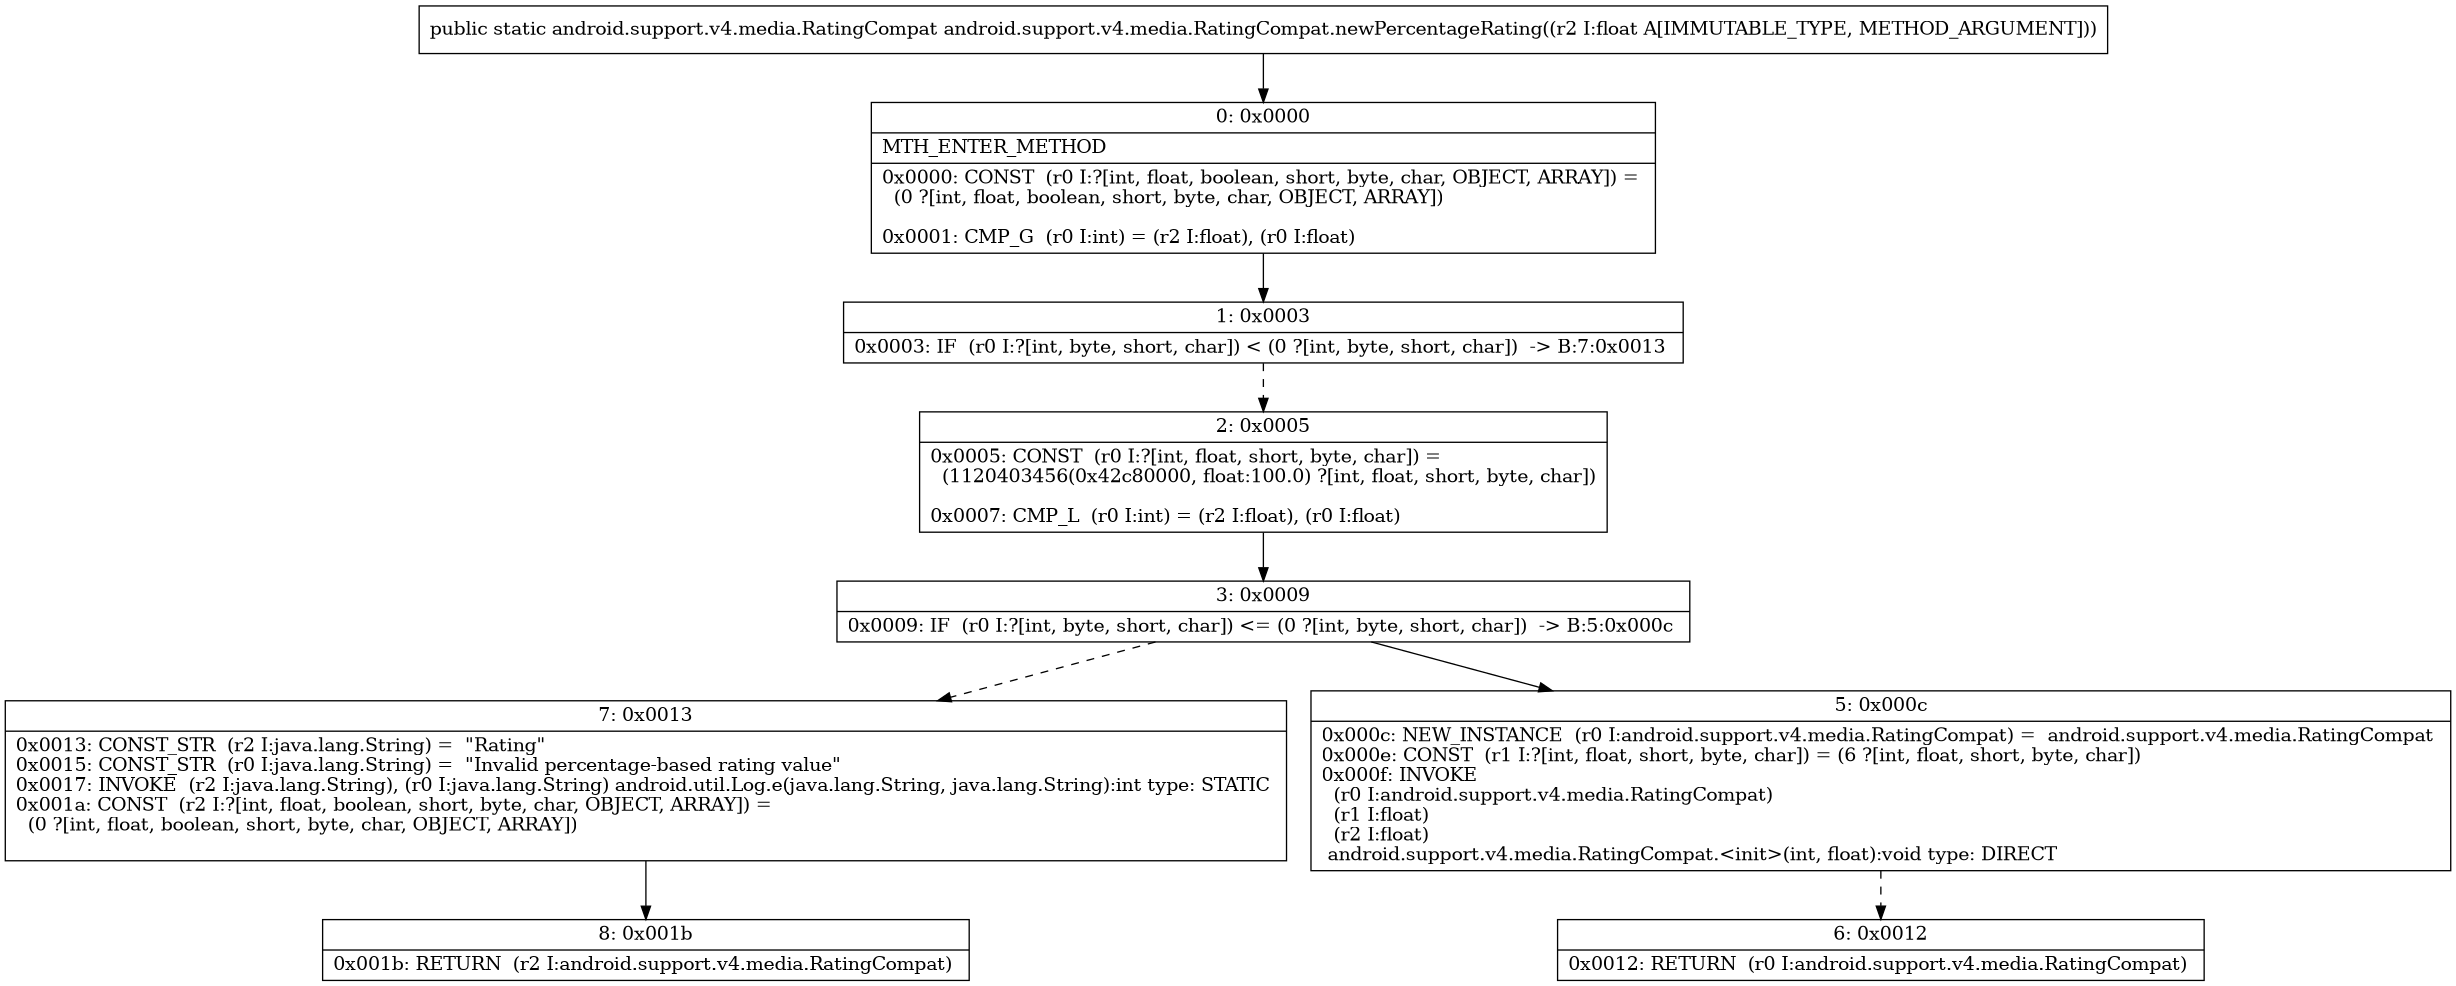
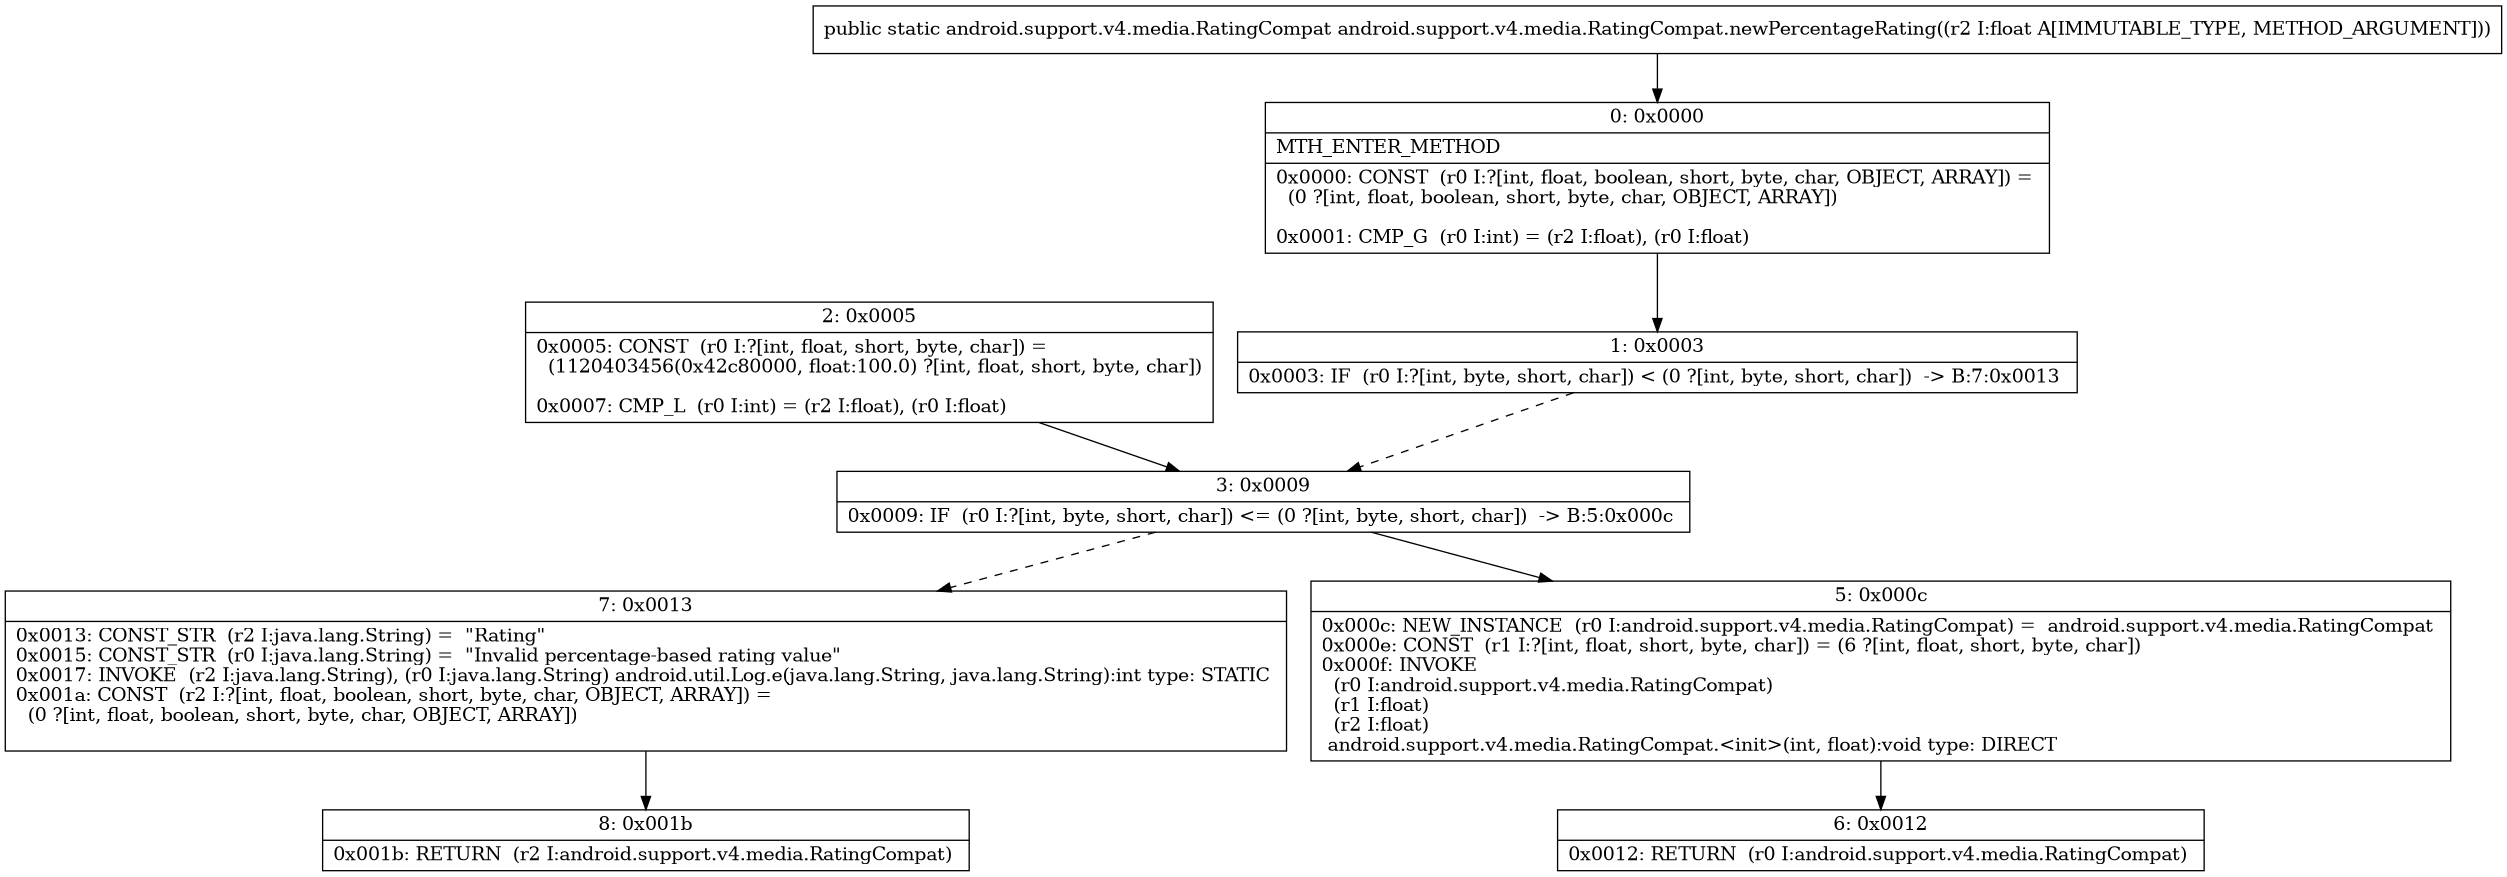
(1263, 381) -> (1467, 430)
(1881, 888) -> (1881, 779)
